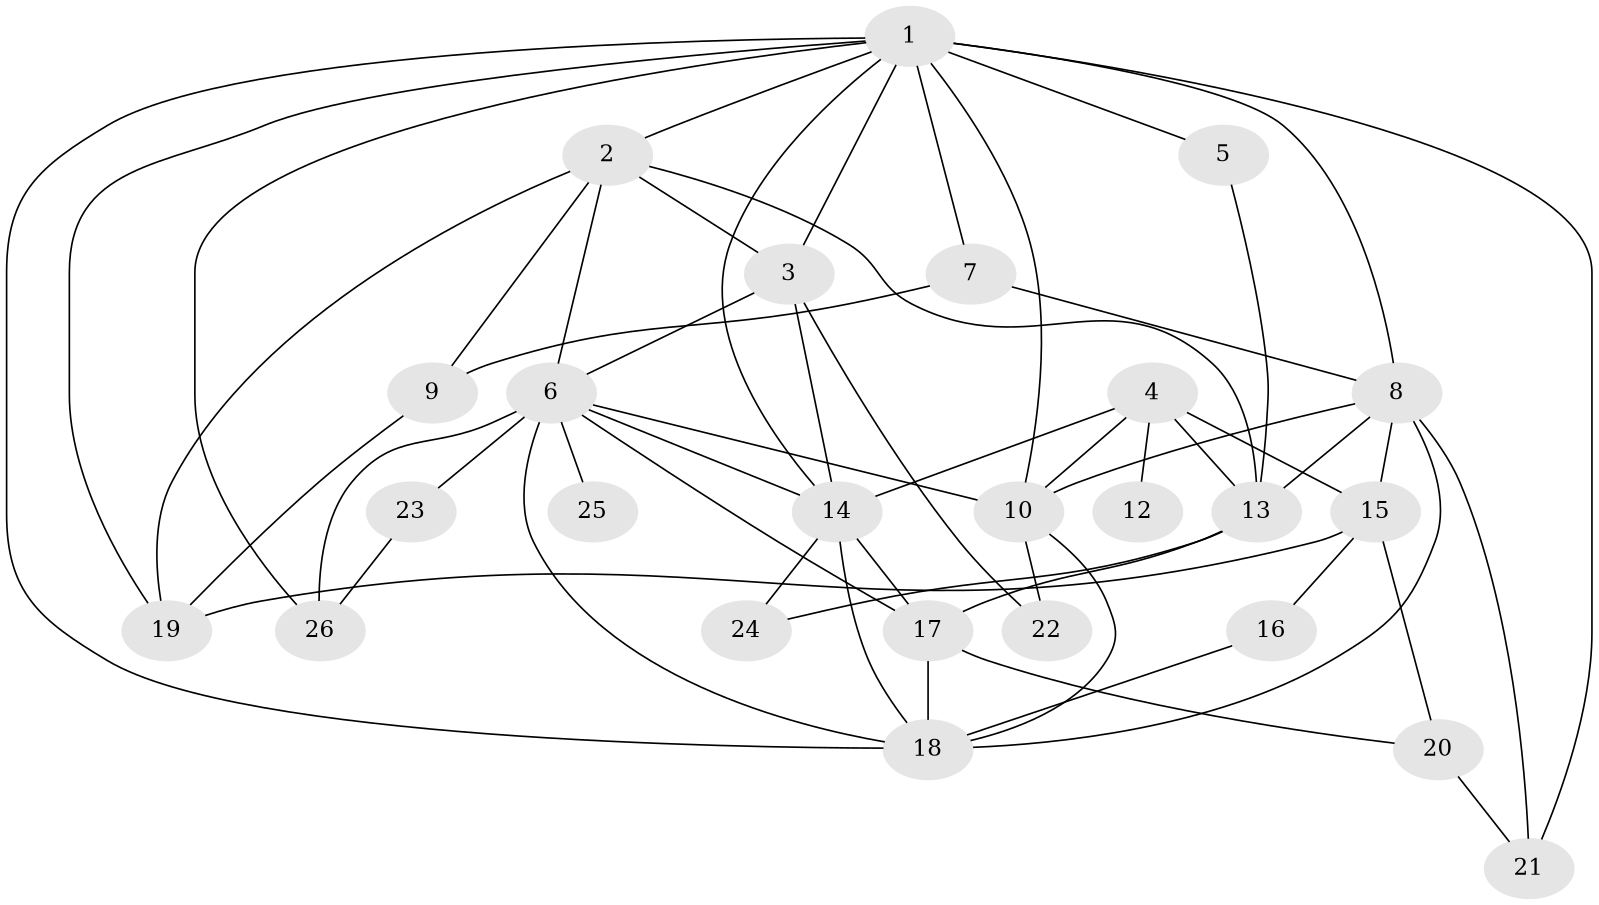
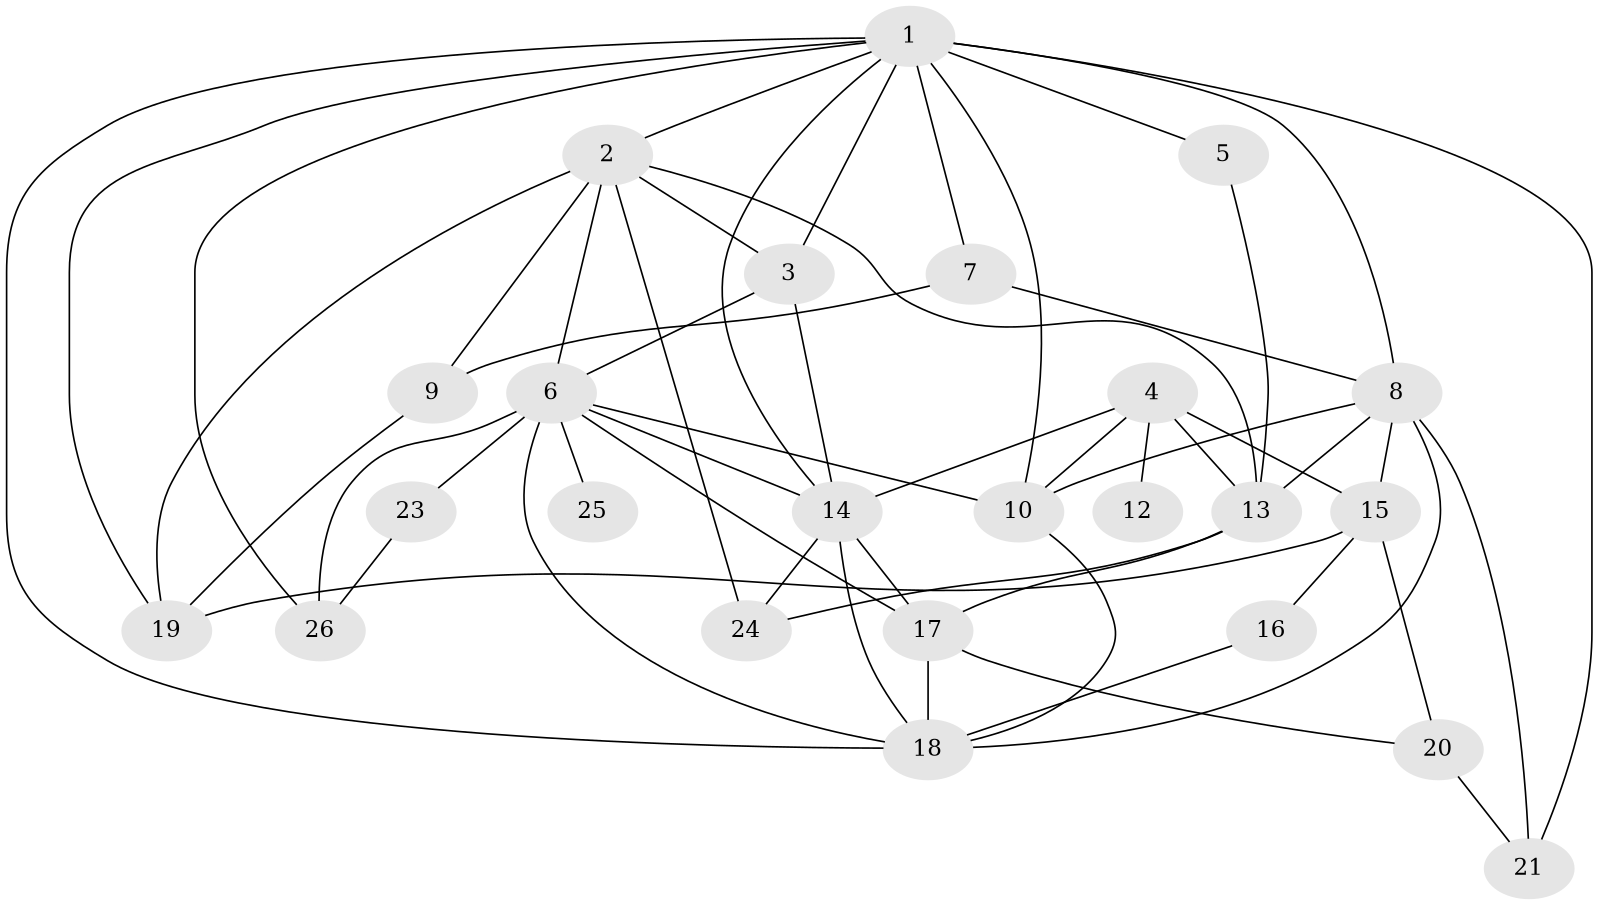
none -> (677, 393)
(1047, 631) -> none
